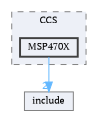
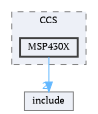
(49, 47) -> (49, 47)
